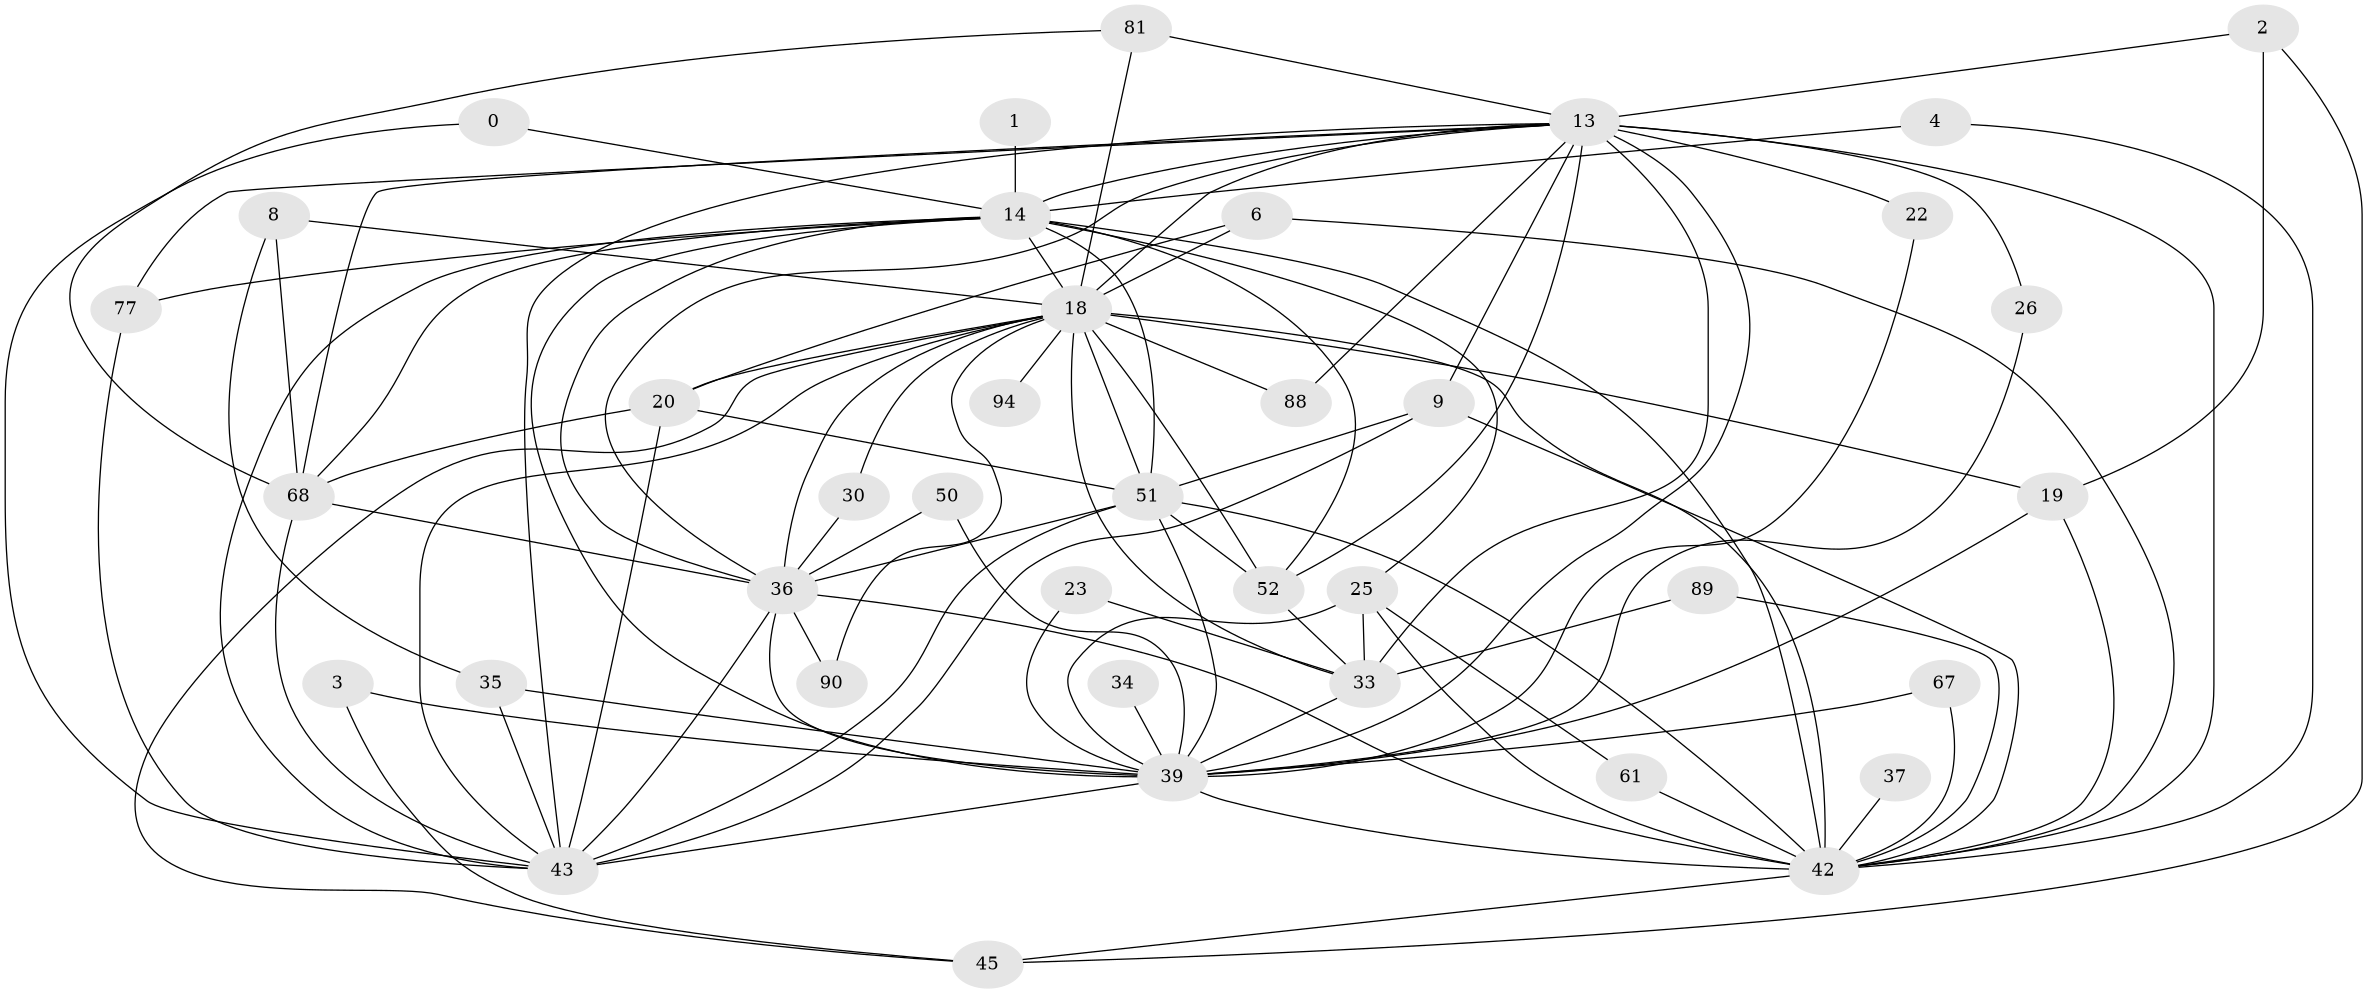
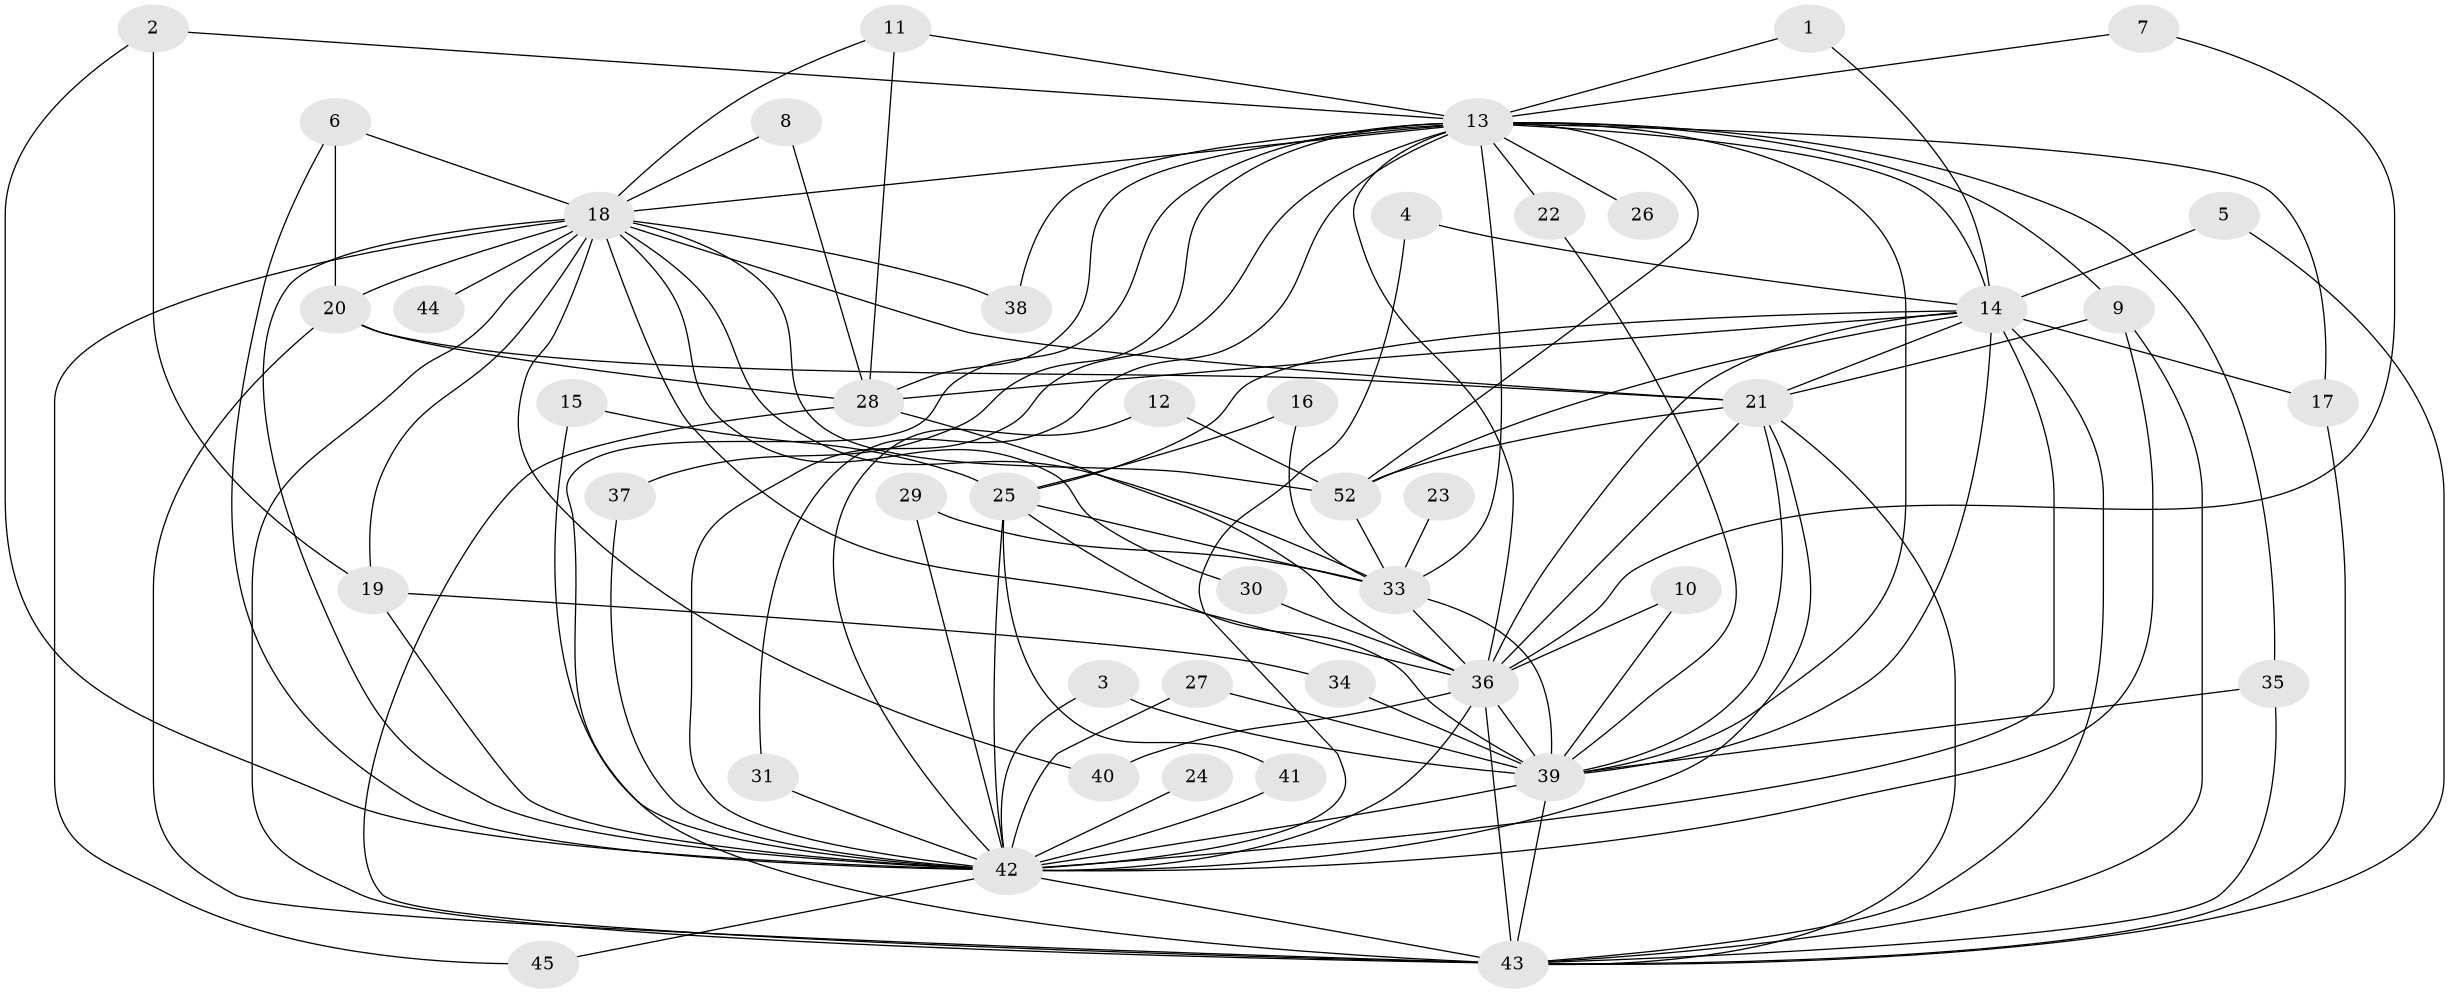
(1136, 29) -> (896, 29)
none -> (2144, 29)
none -> (1644, 75)
(494, 122) -> (2224, 216)
(1046, 263) -> none
(126, 309) -> (2323, 403)
none -> (1068, 364)
none -> (572, 403)
(1005, 403) -> (429, 309)
none -> (1160, 403)
(1296, 403) -> (1017, 309)
none -> (1303, 403)
(299, 497) -> (868, 403)
(948, 497) -> (1686, 590)
(1148, 497) -> (1758, 403)
(253, 521) -> (2048, 204)
(1639, 582) -> none
(1703, 590) -> (911, 497)
none -> (1439, 637)
(832, 684) -> (1104, 777)
(1945, 684) -> (1197, 684)
(1657, 695) -> (859, 624)
(1039, 715) -> none
none -> (763, 777)
none -> (1197, 777)
(1631, 777) -> (1291, 777)
(2080, 882) -> (178, 732)
(570, 911) -> (1010, 763)
none -> (1260, 918)
